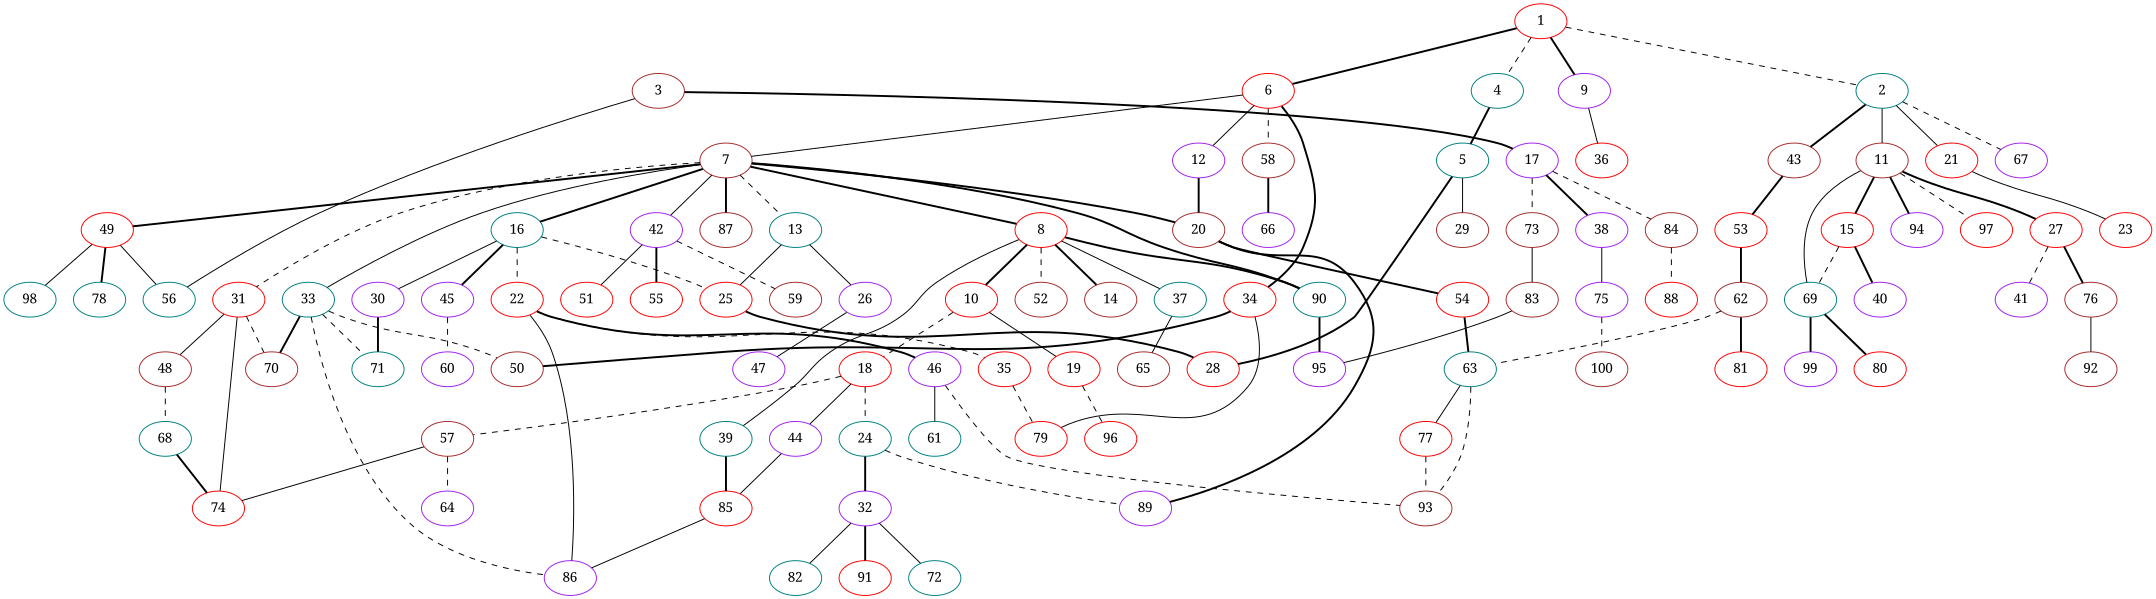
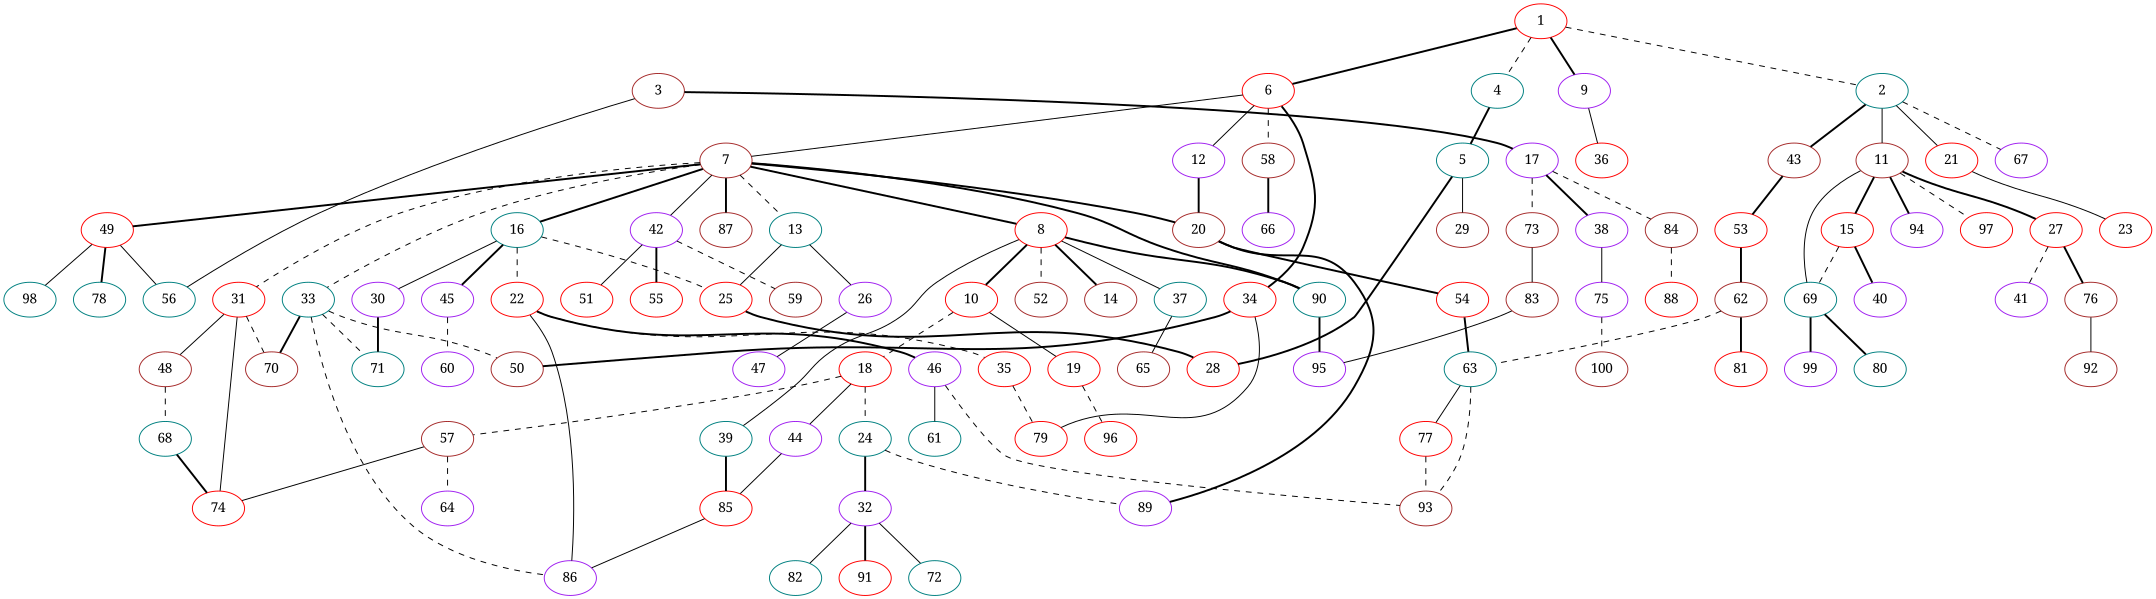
(507, 205) -> (507, 205)
(1880, 369) -> (1880, 369)
